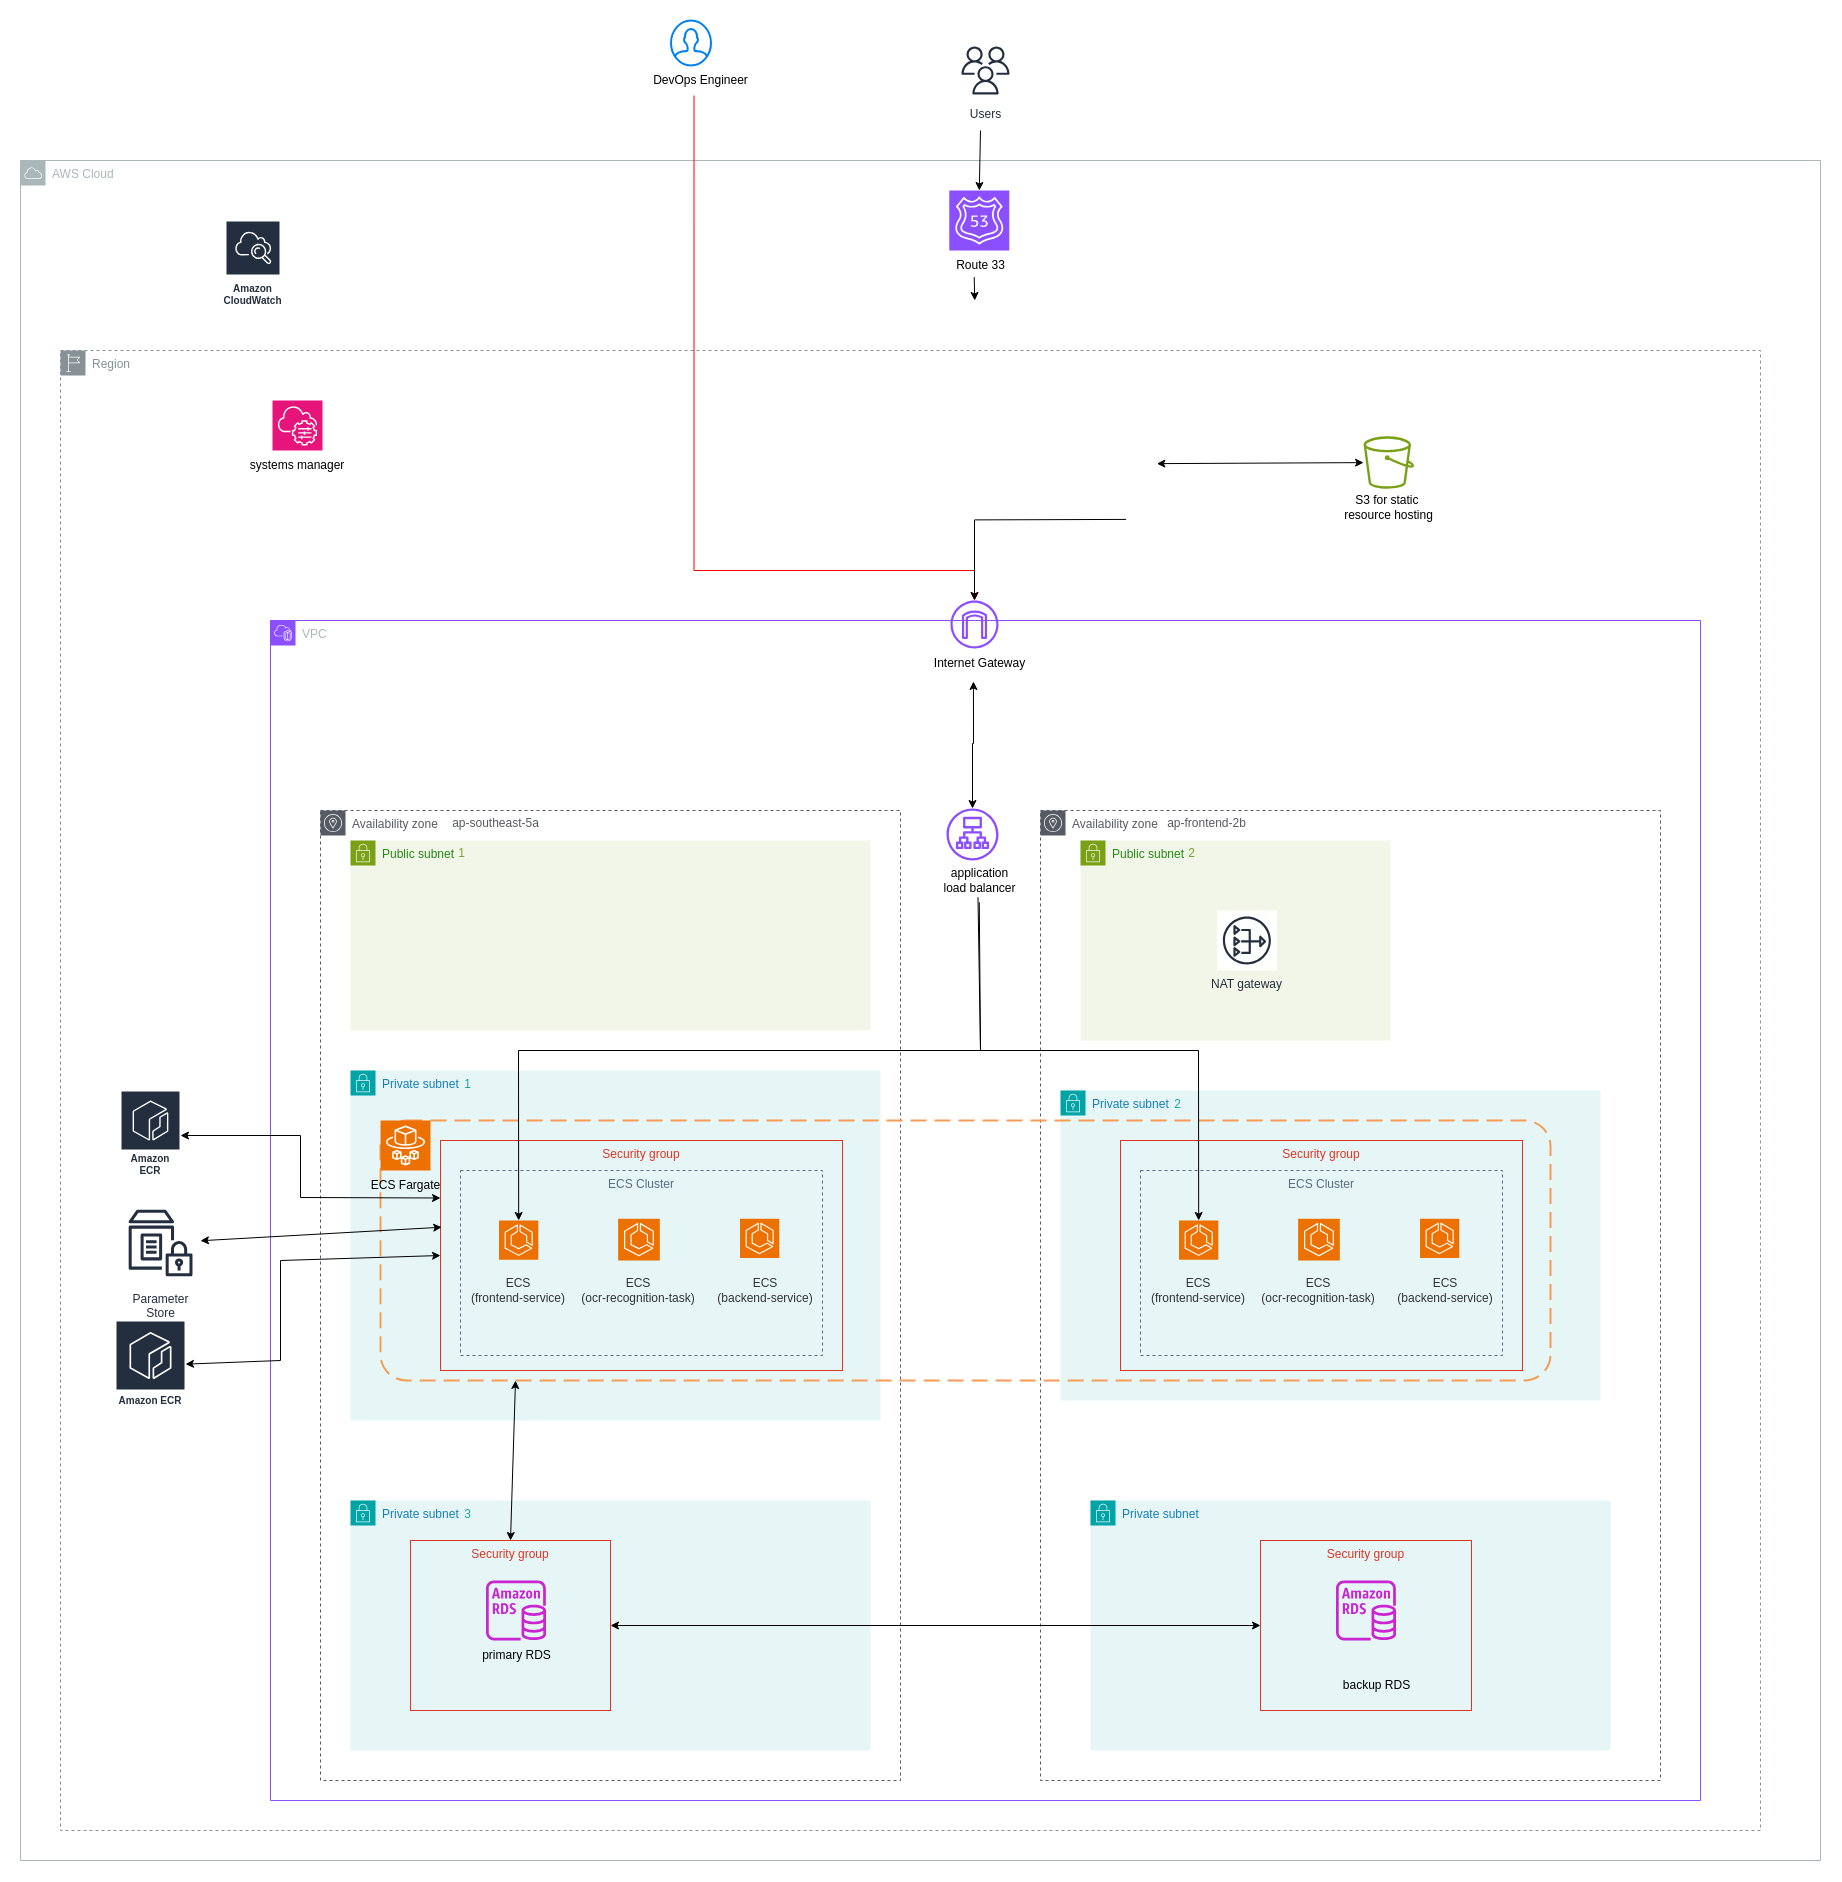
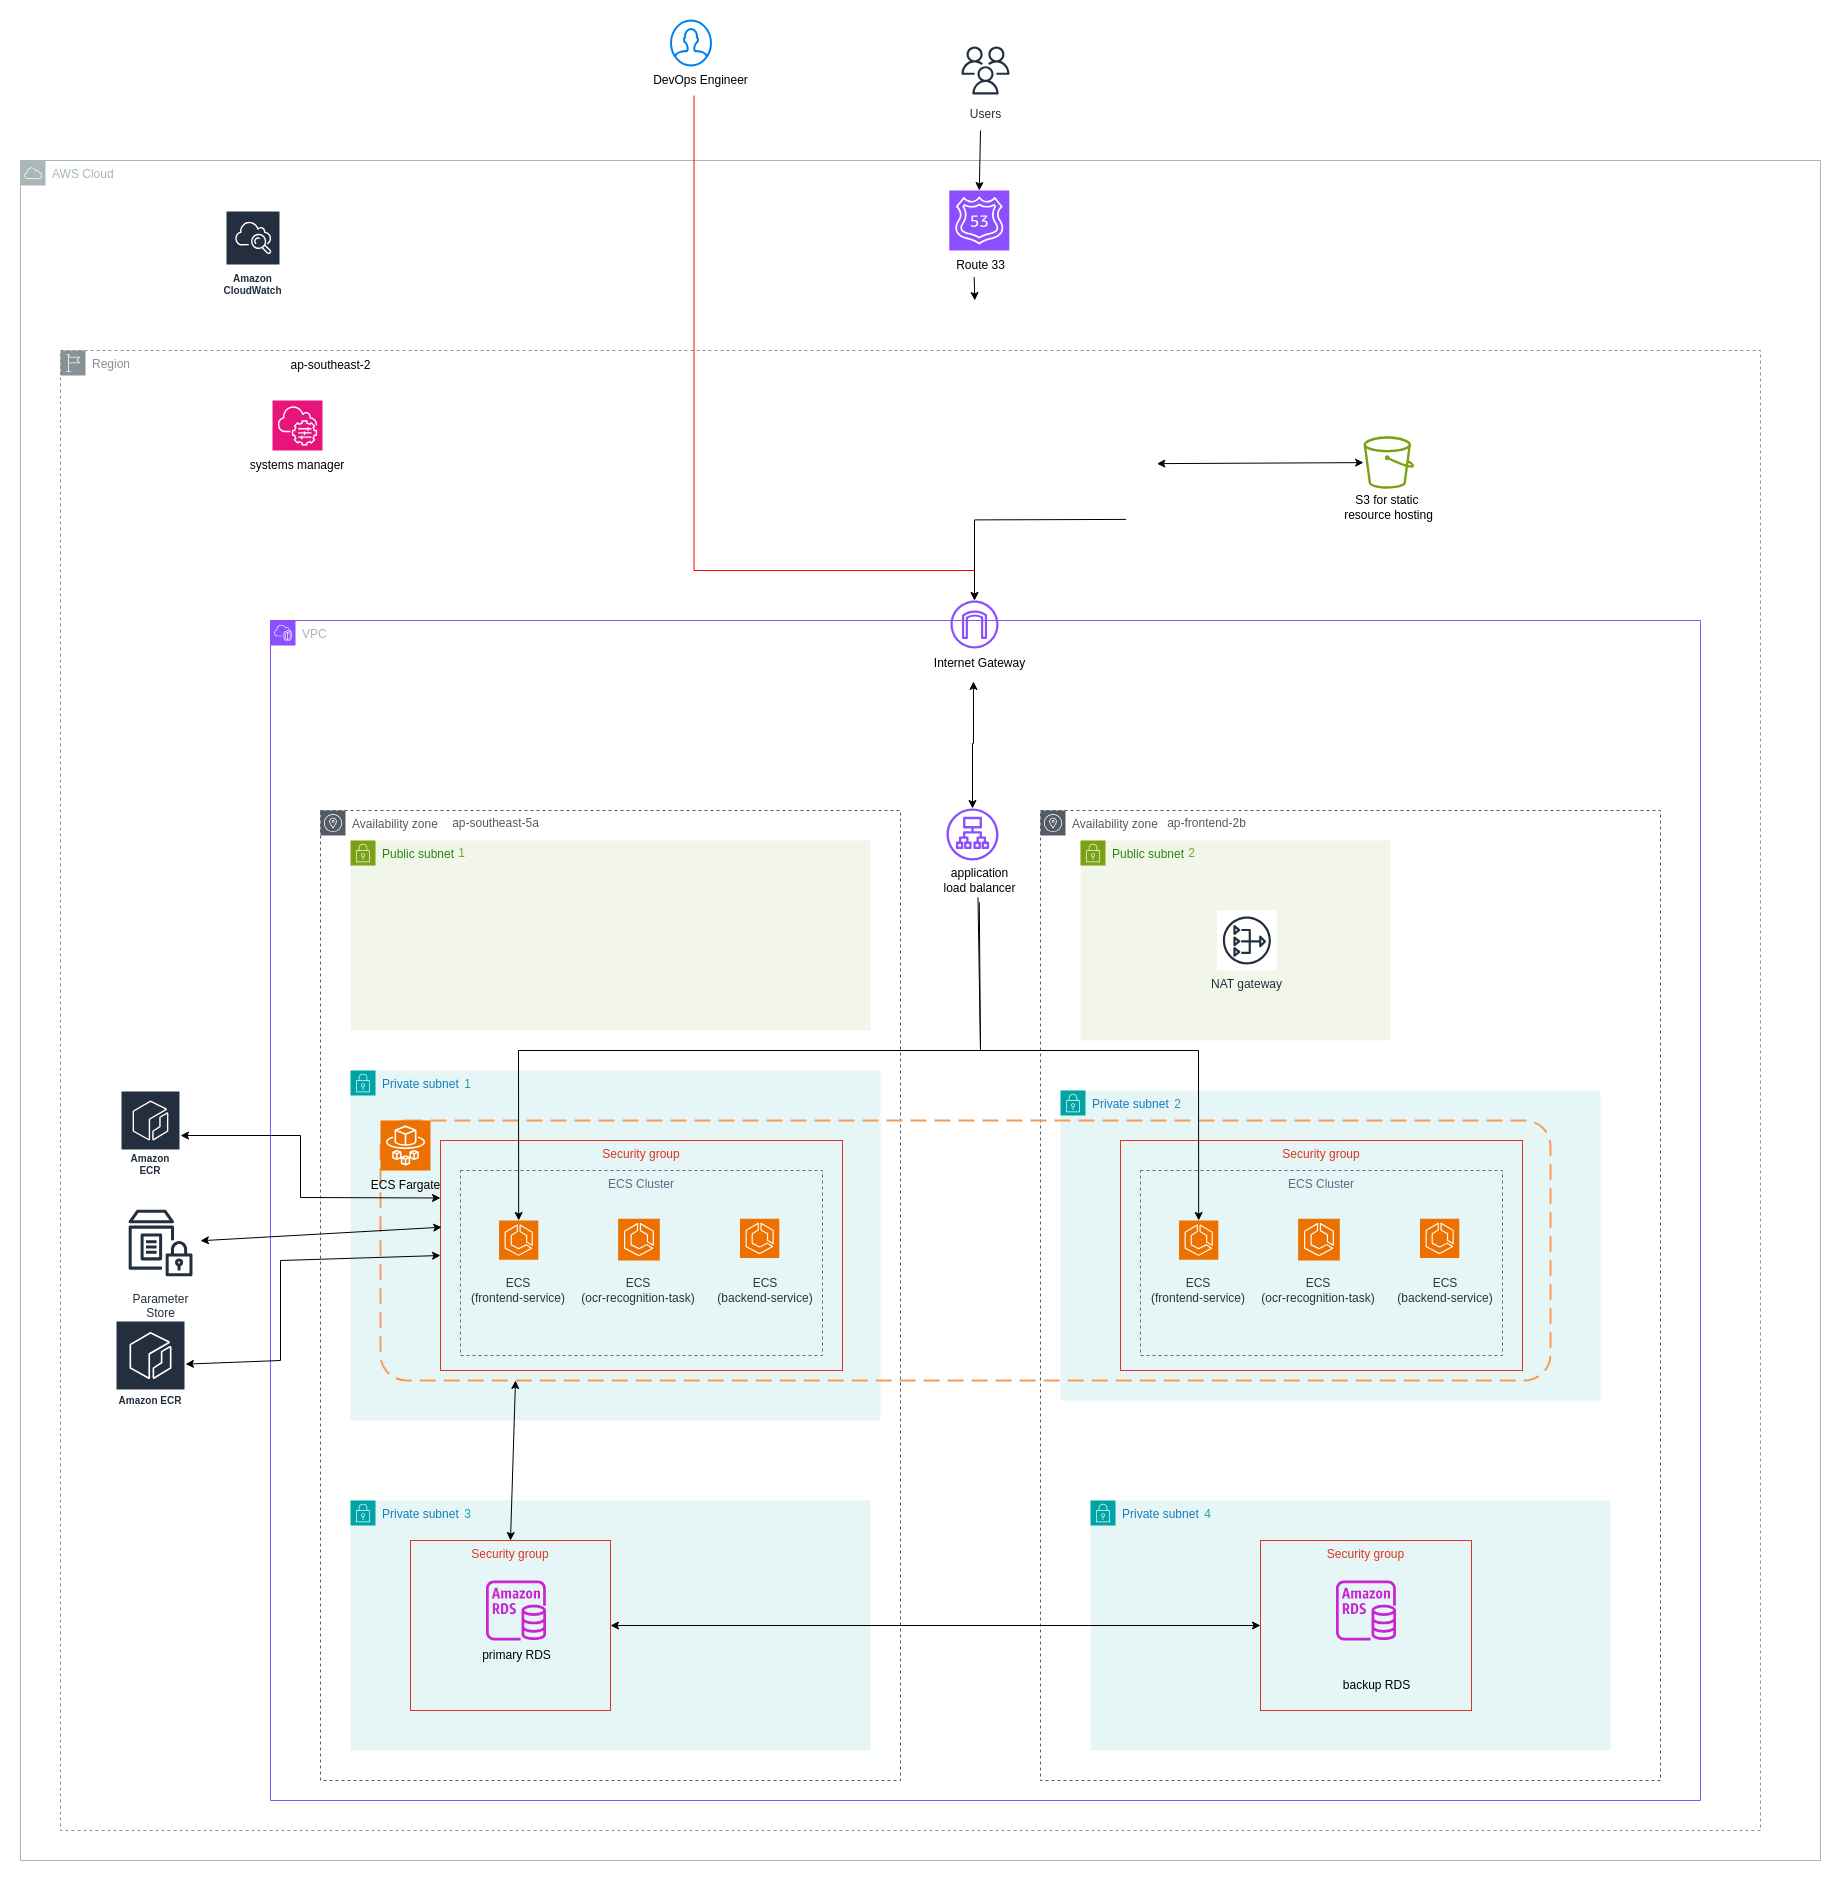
(253, 266) -> (253, 256)
none -> (331, 366)
none -> (1208, 1515)
